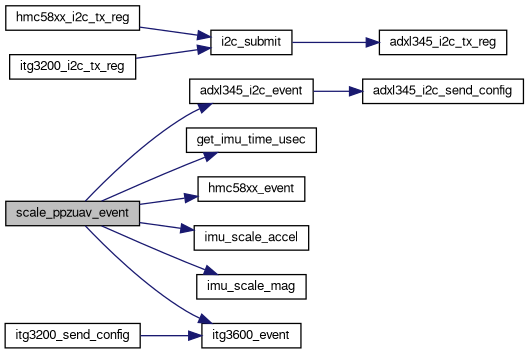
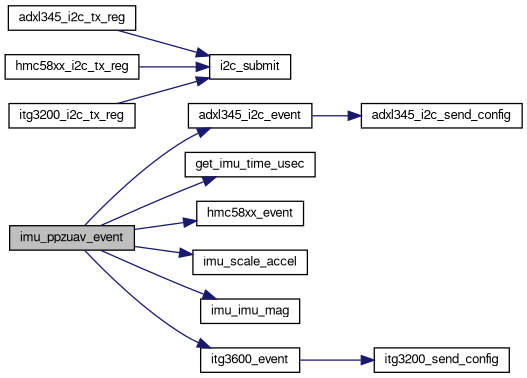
(329, 42) -> (157, 41)
(73, 213) -> (72, 238)
(251, 287) -> (250, 311)
(164, 336) -> (330, 360)
